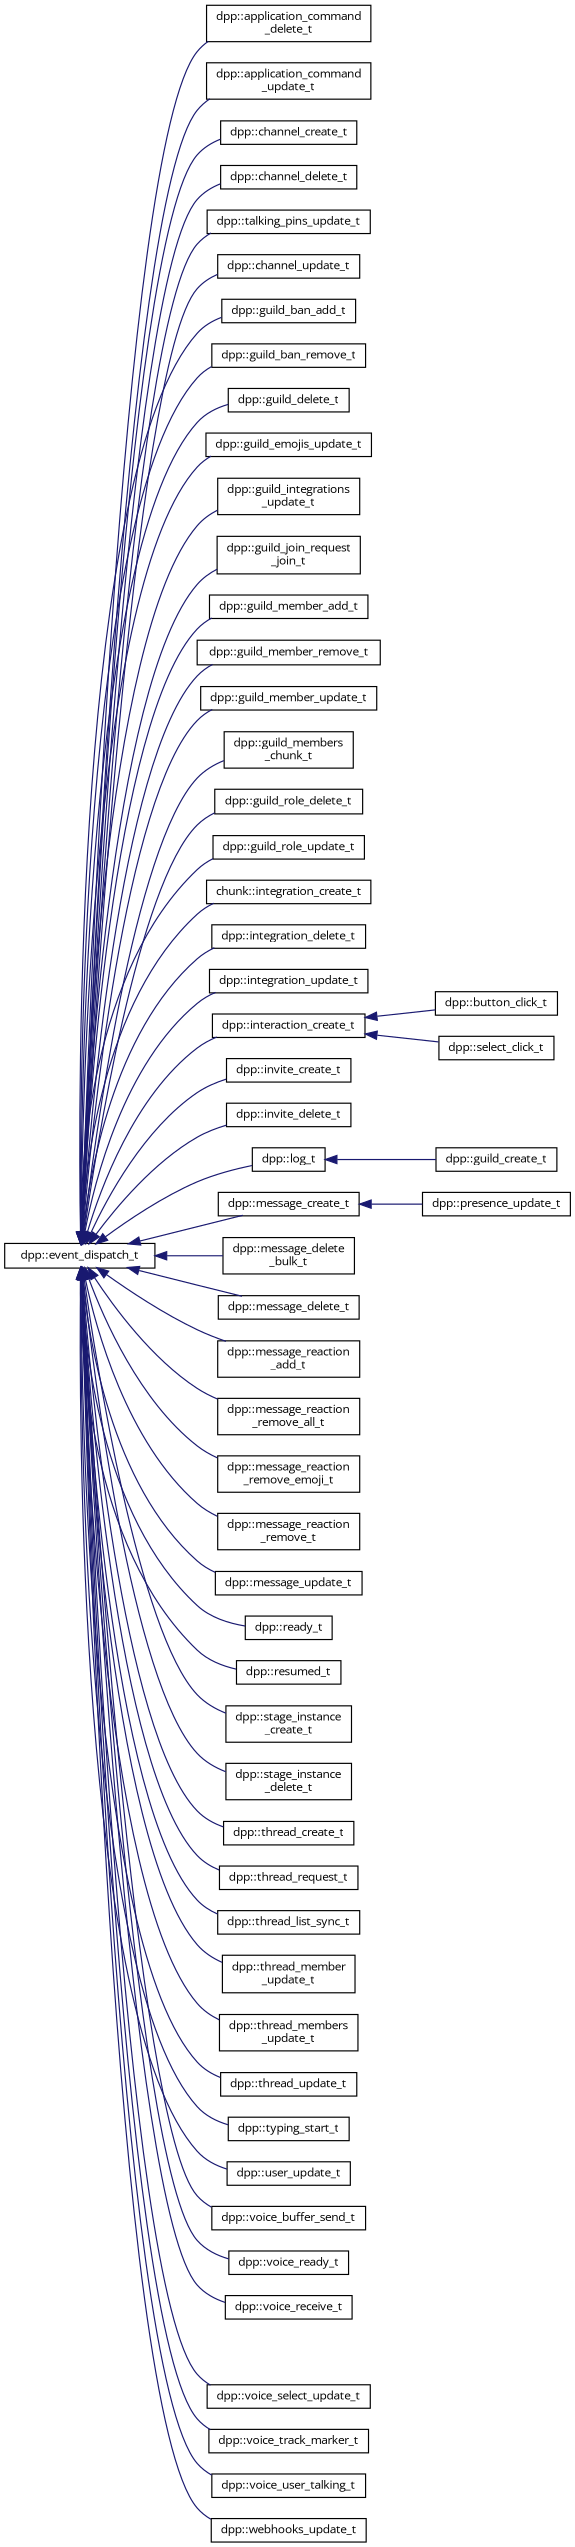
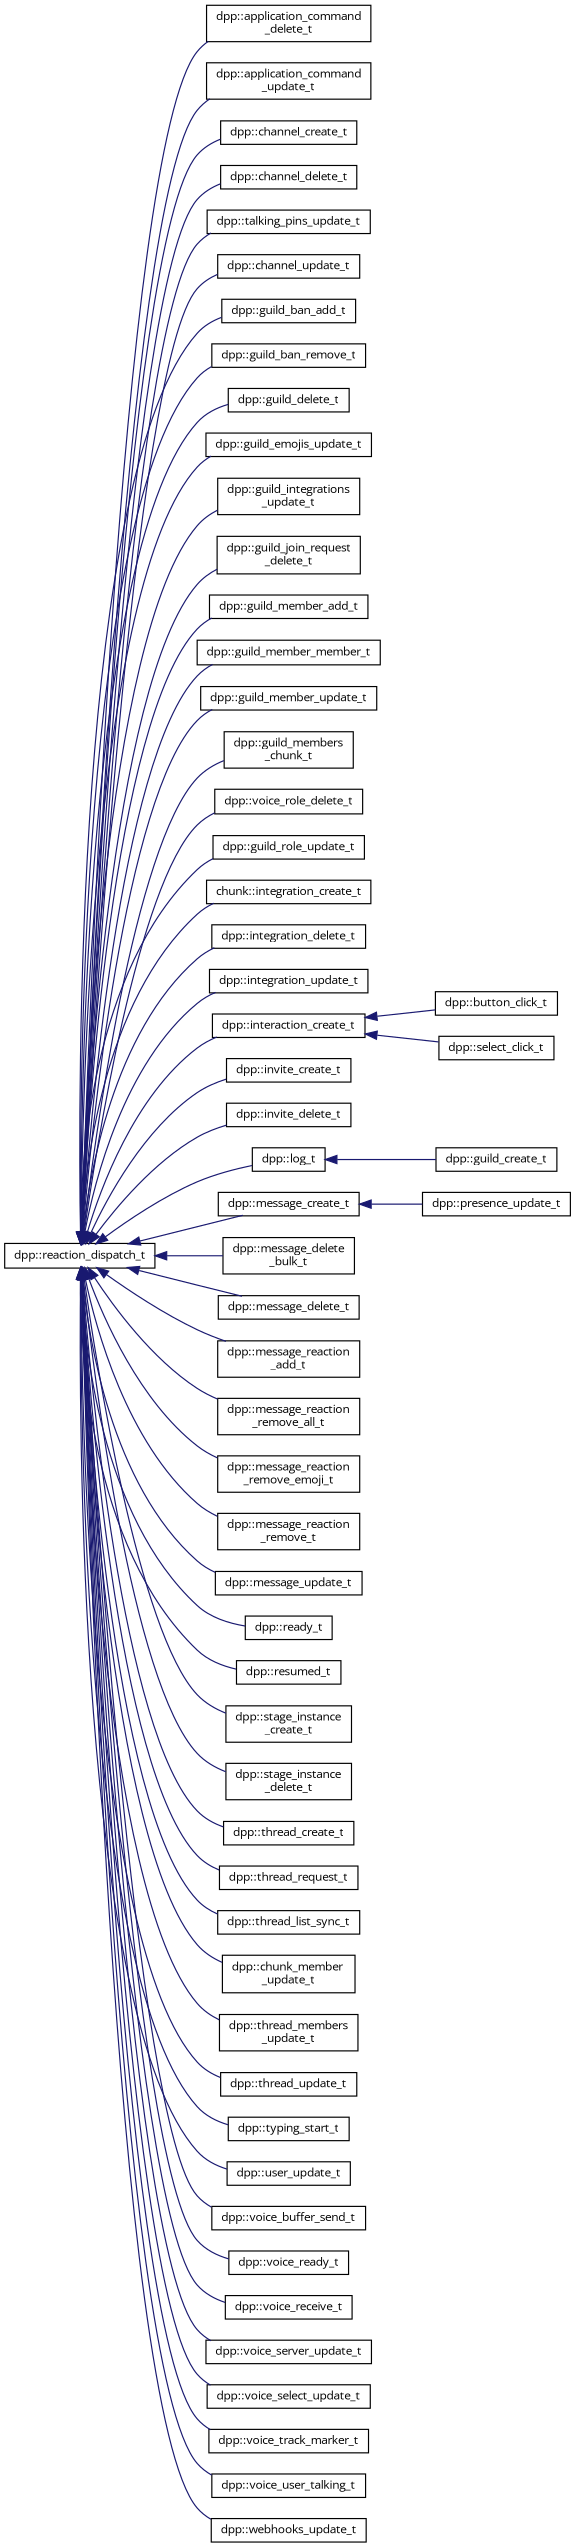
(289, 555) -> (289, 555)
(289, 653) -> (289, 653)
(289, 802) -> (289, 802)
(80, 1256) -> (80, 1256)
(289, 1974) -> (289, 1974)
none -> (289, 2352)
